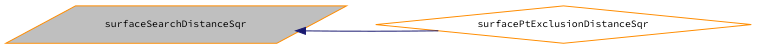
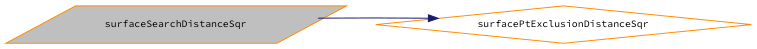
(372, 31) -> (373, 18)
